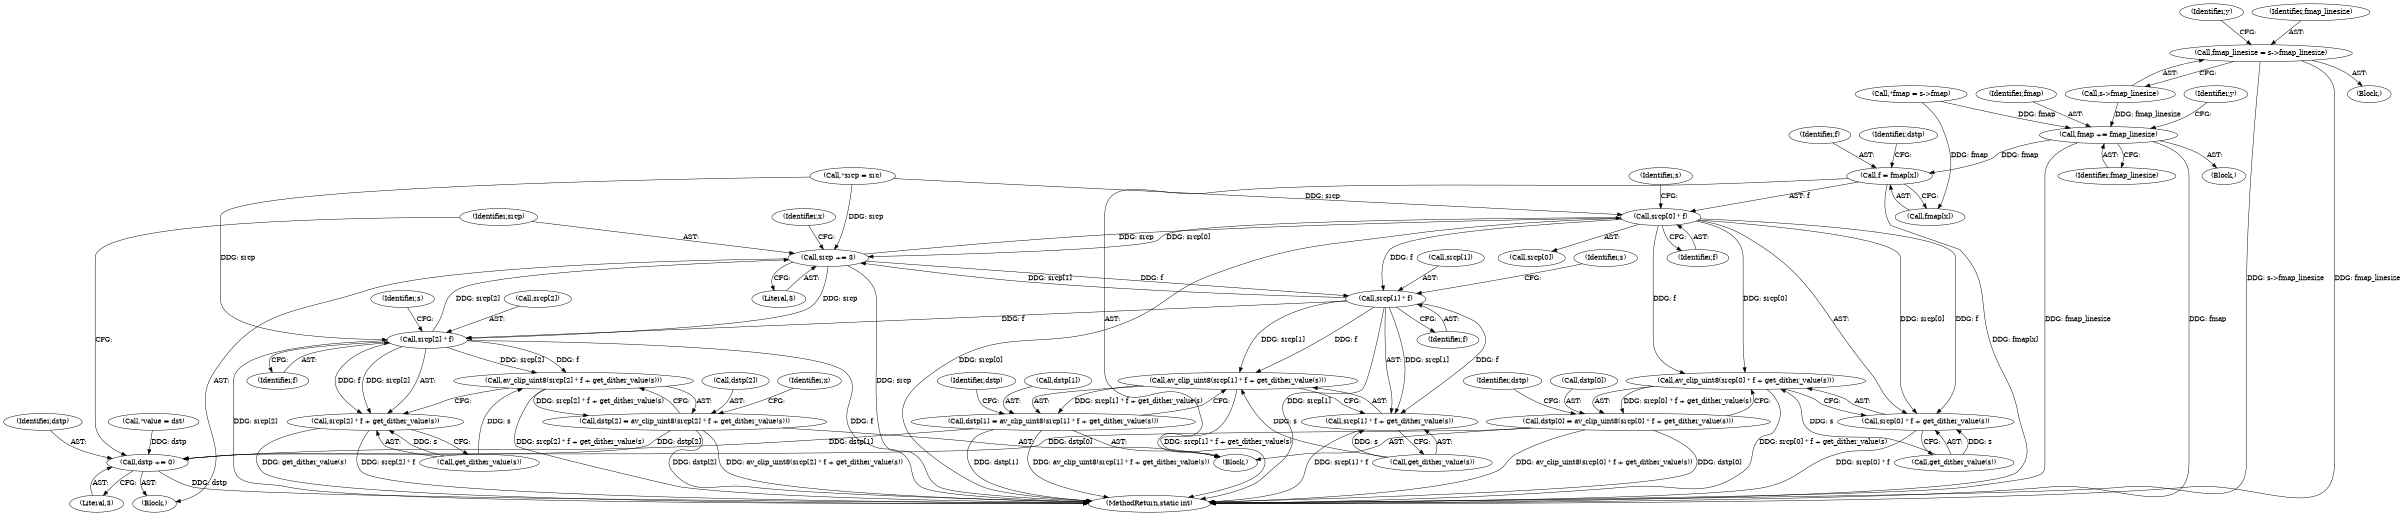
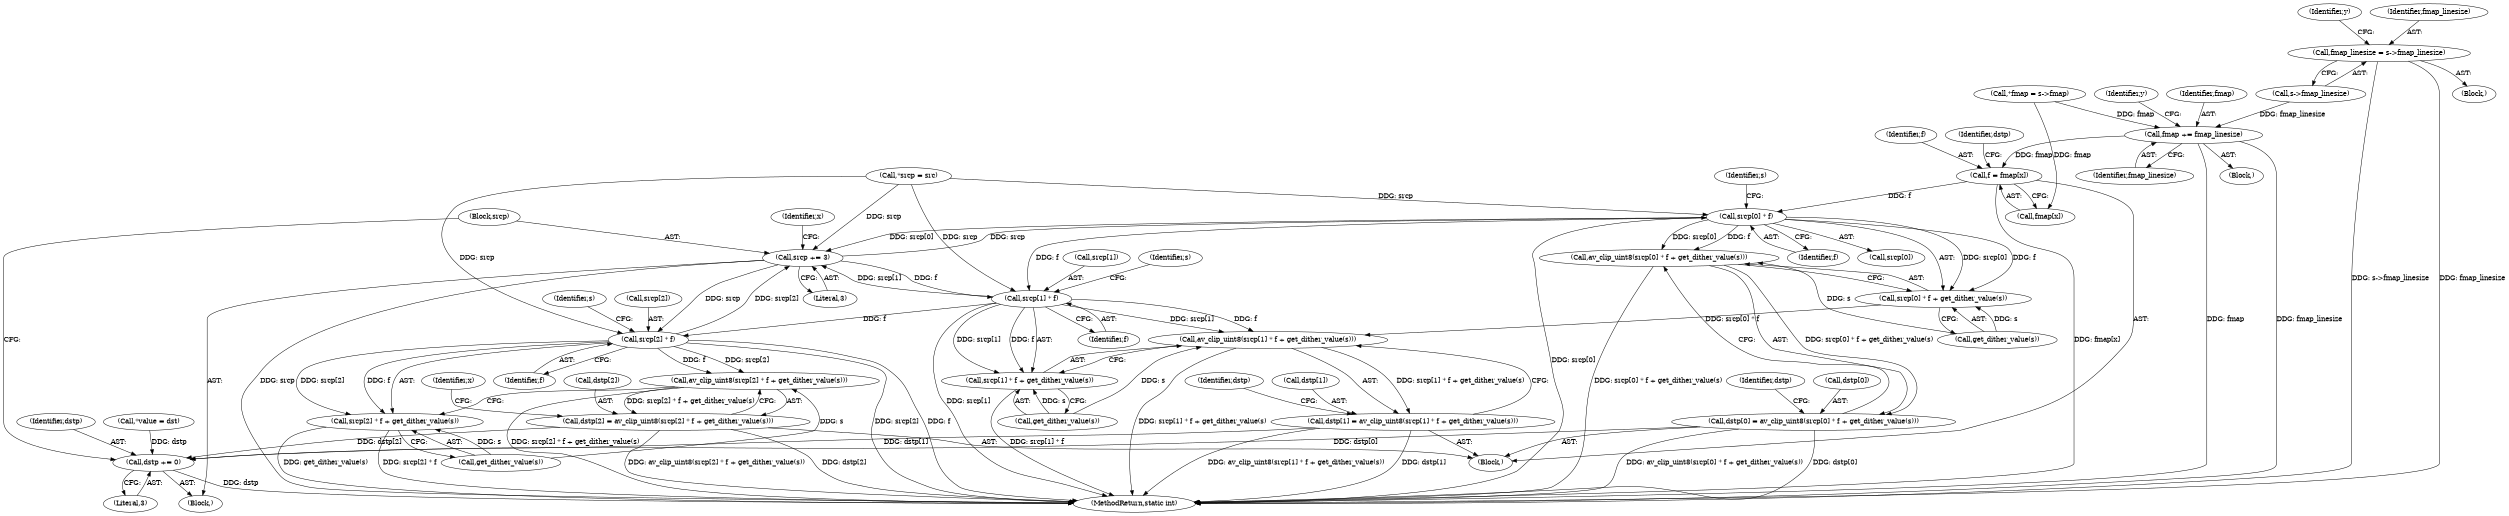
(1799, 197) -> (1900, 197)
(499, 217) -> (489, 217)
none -> (952, 250)
(1697, 493) -> (1625, 321)
